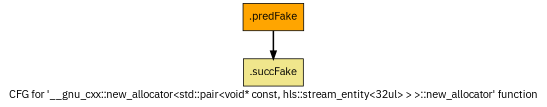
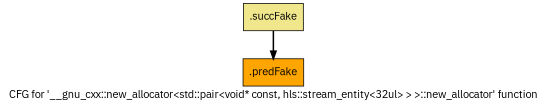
(273, 41) -> (273, 41)
